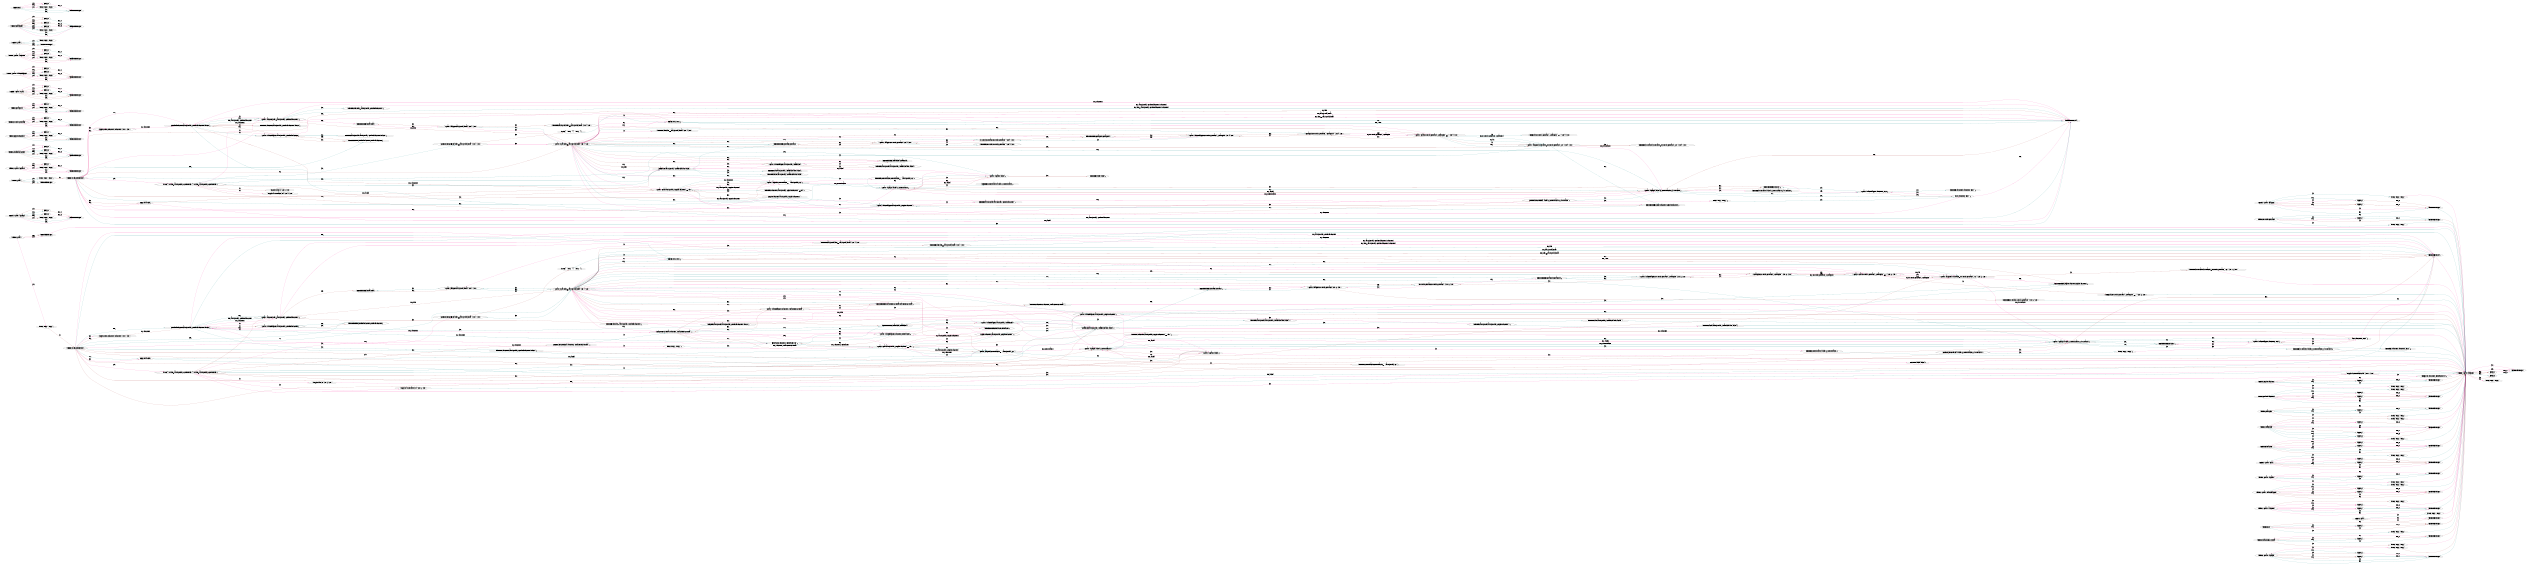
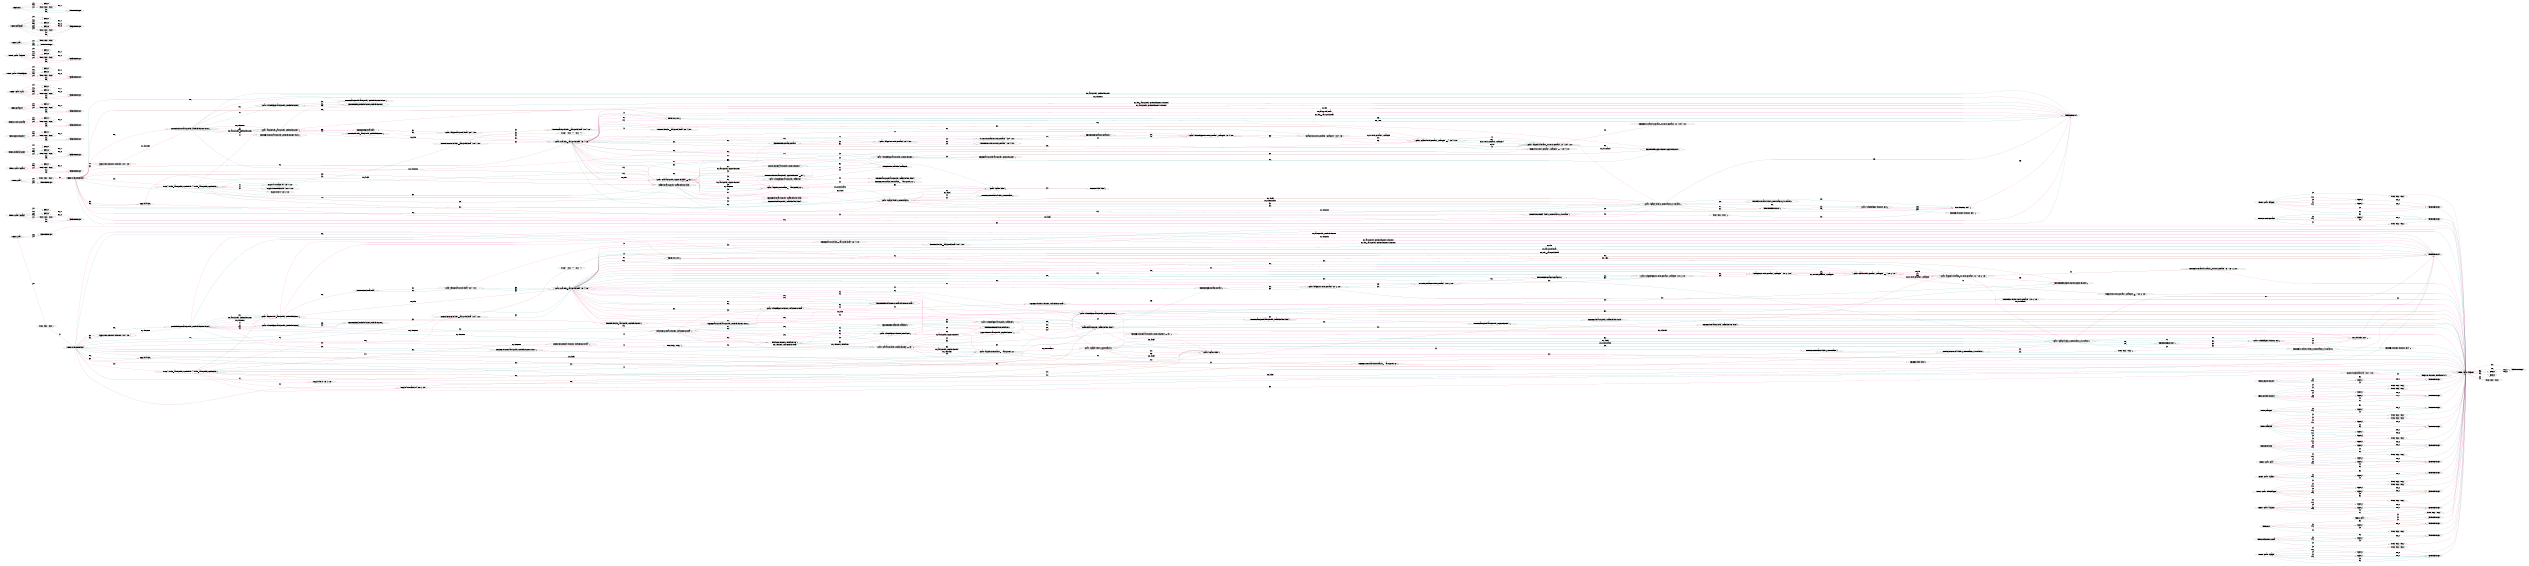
none -> (280, 189)
